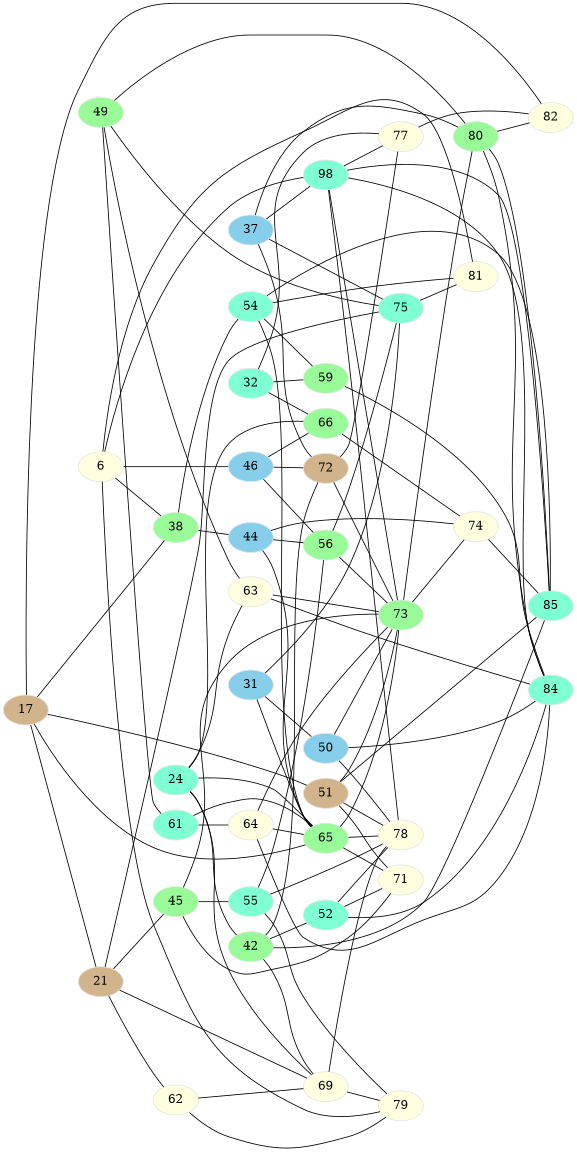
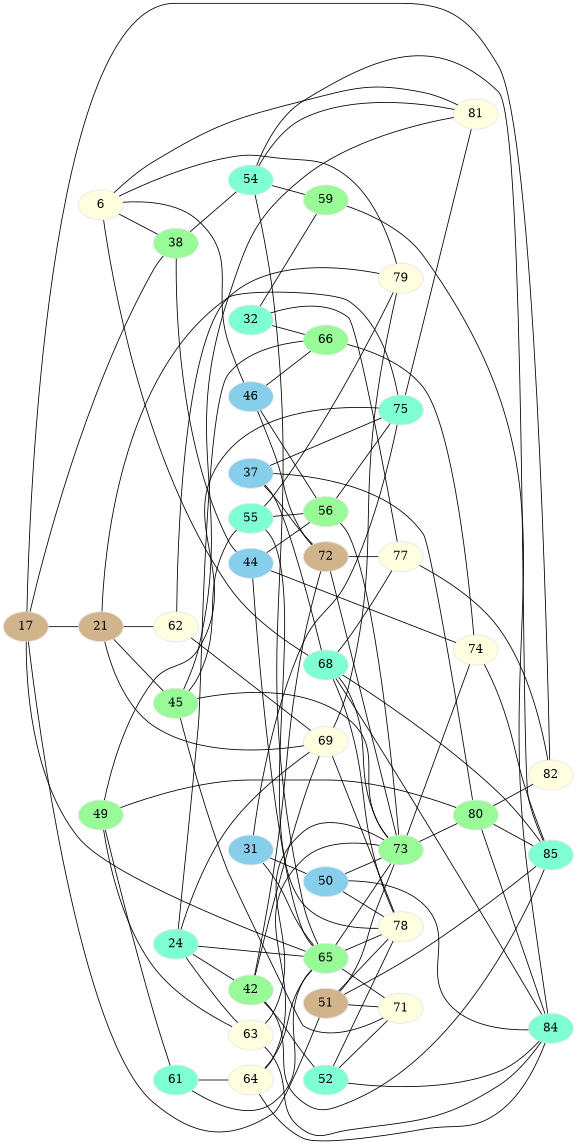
(326, 175) -> (326, 665)
none -> (217, 341)
